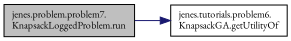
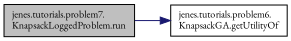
(69, 21) -> (69, 21)
